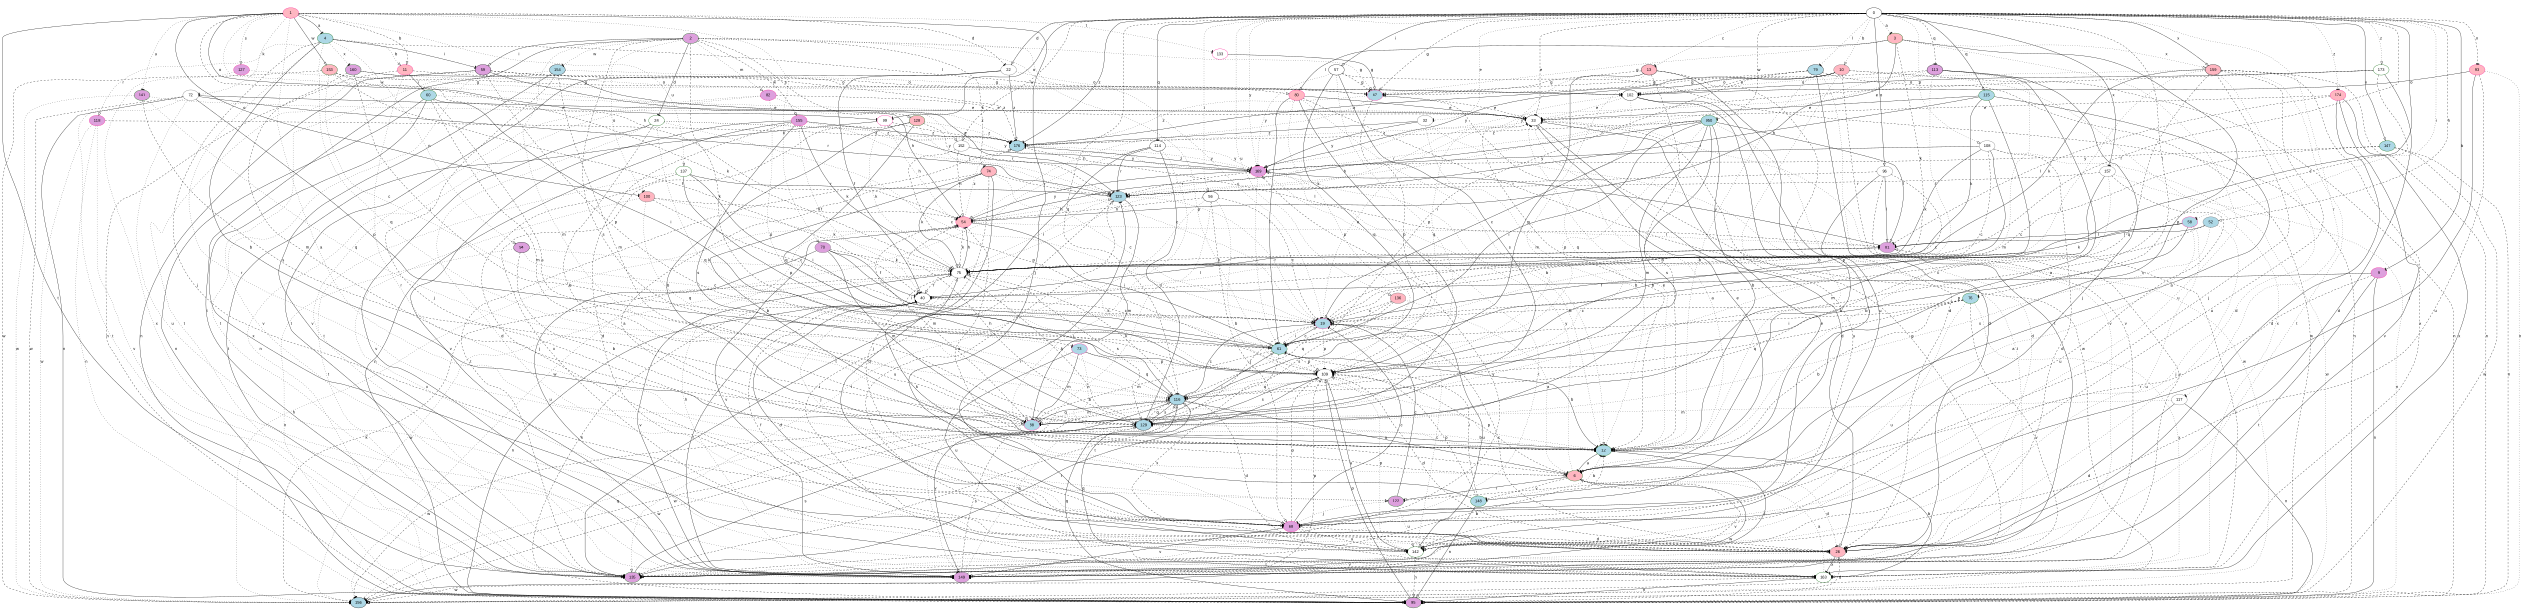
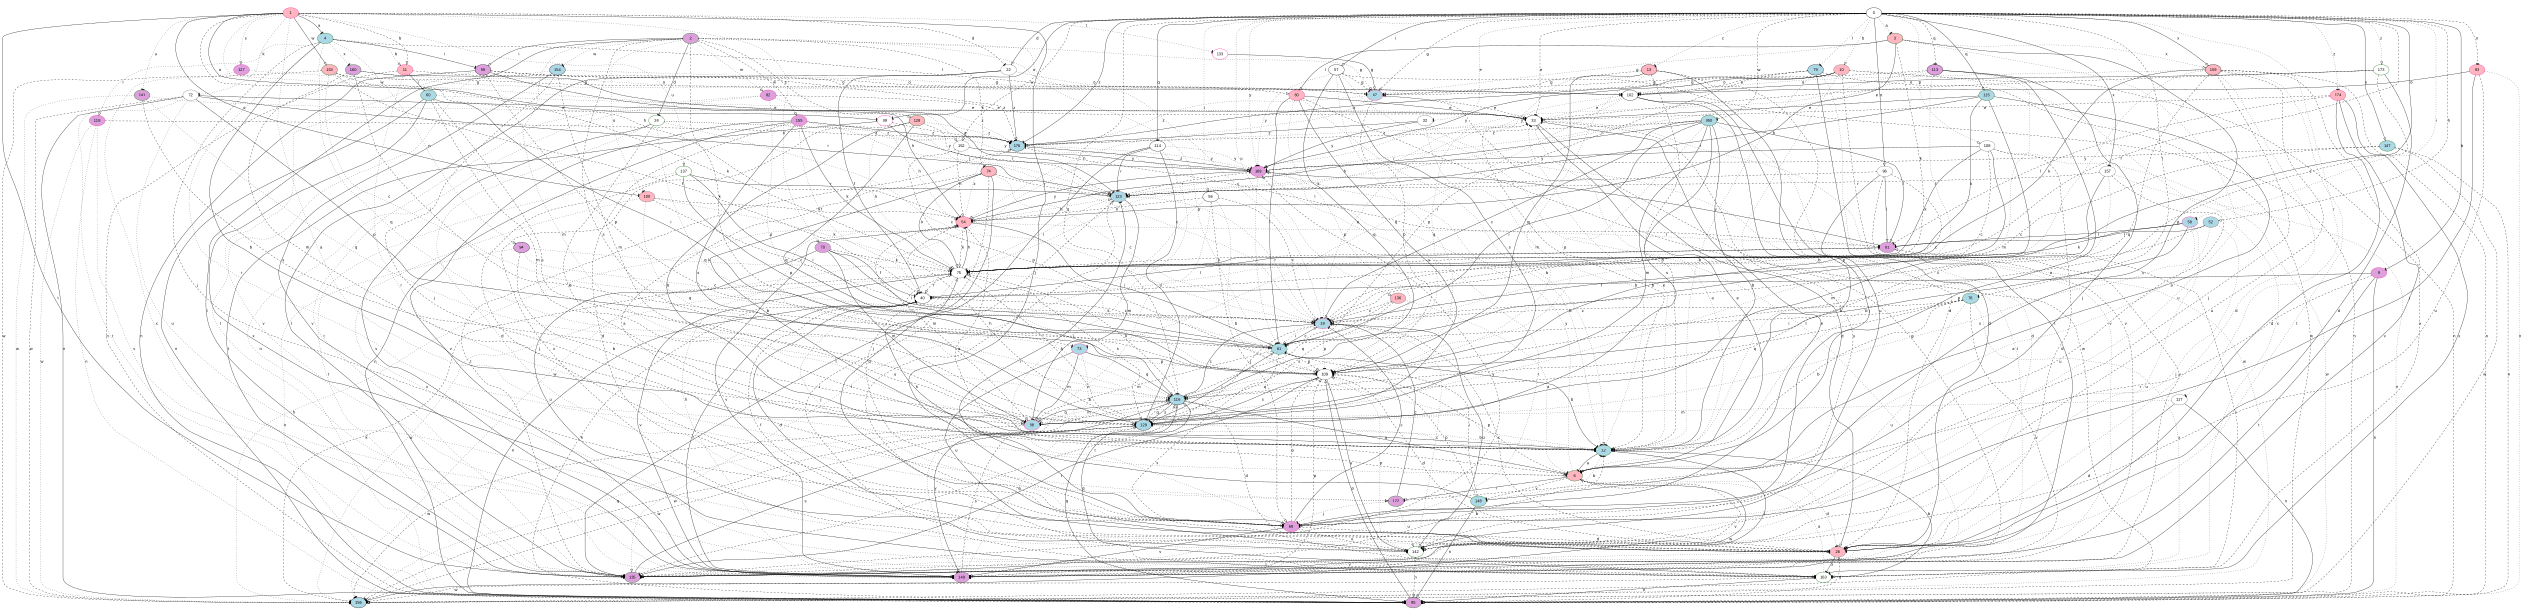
(192, 339) -> (1958, 527)
(1551, 340) -> (1361, 235)
